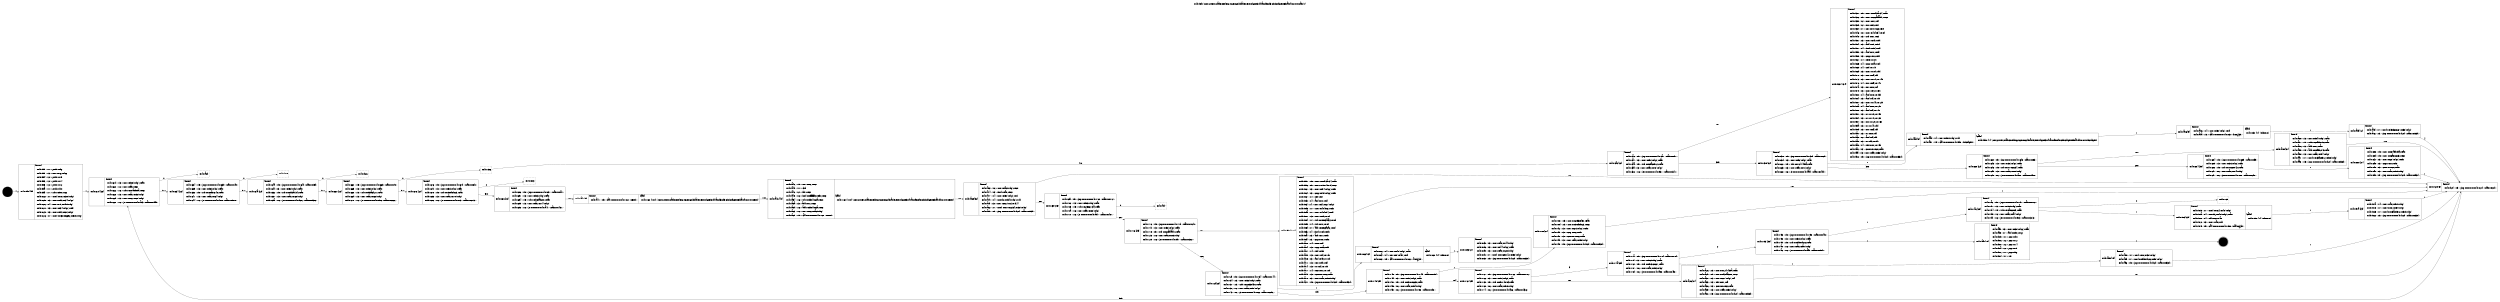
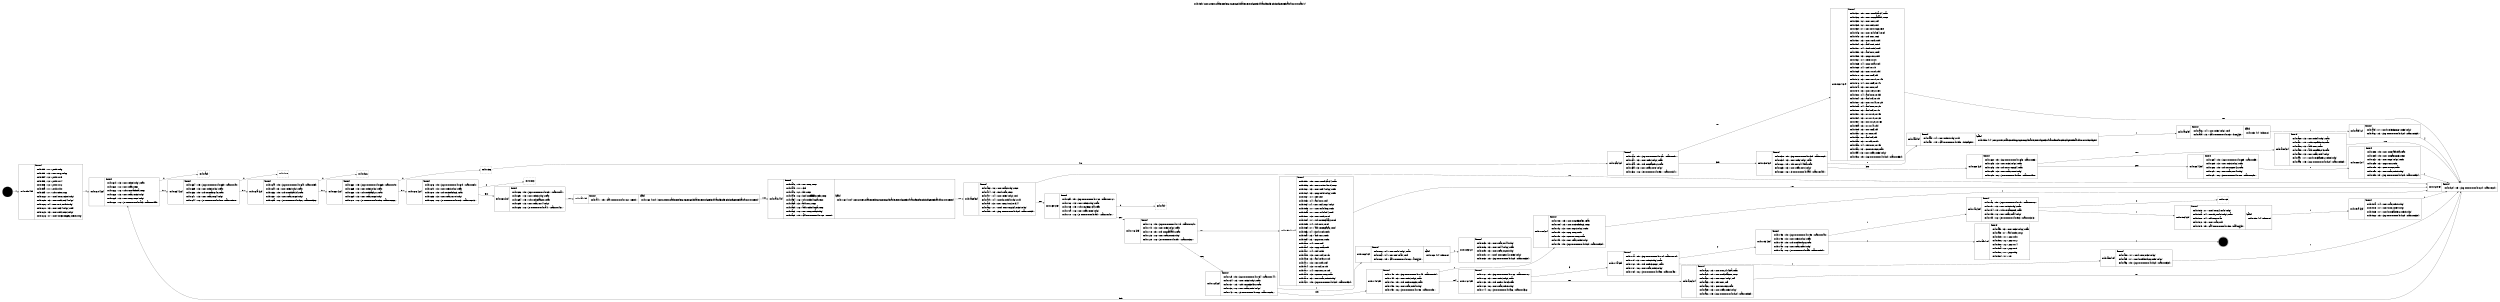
none -> (2198, 120)
